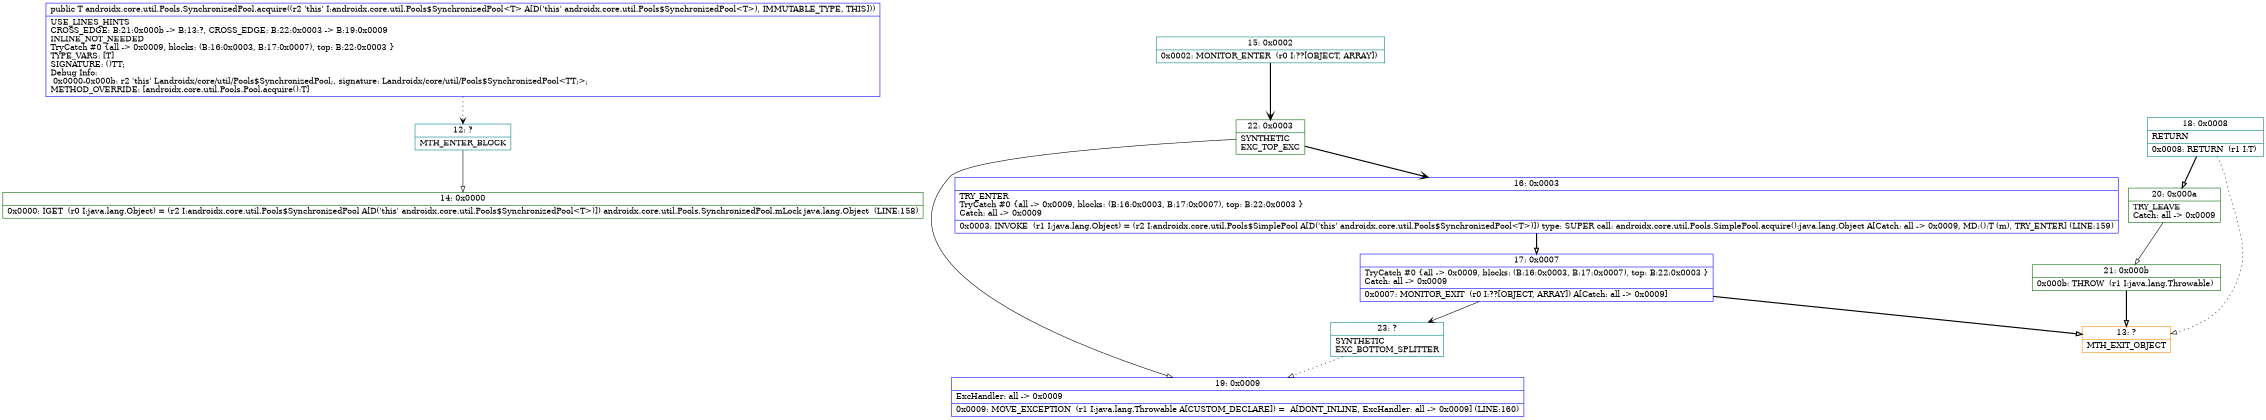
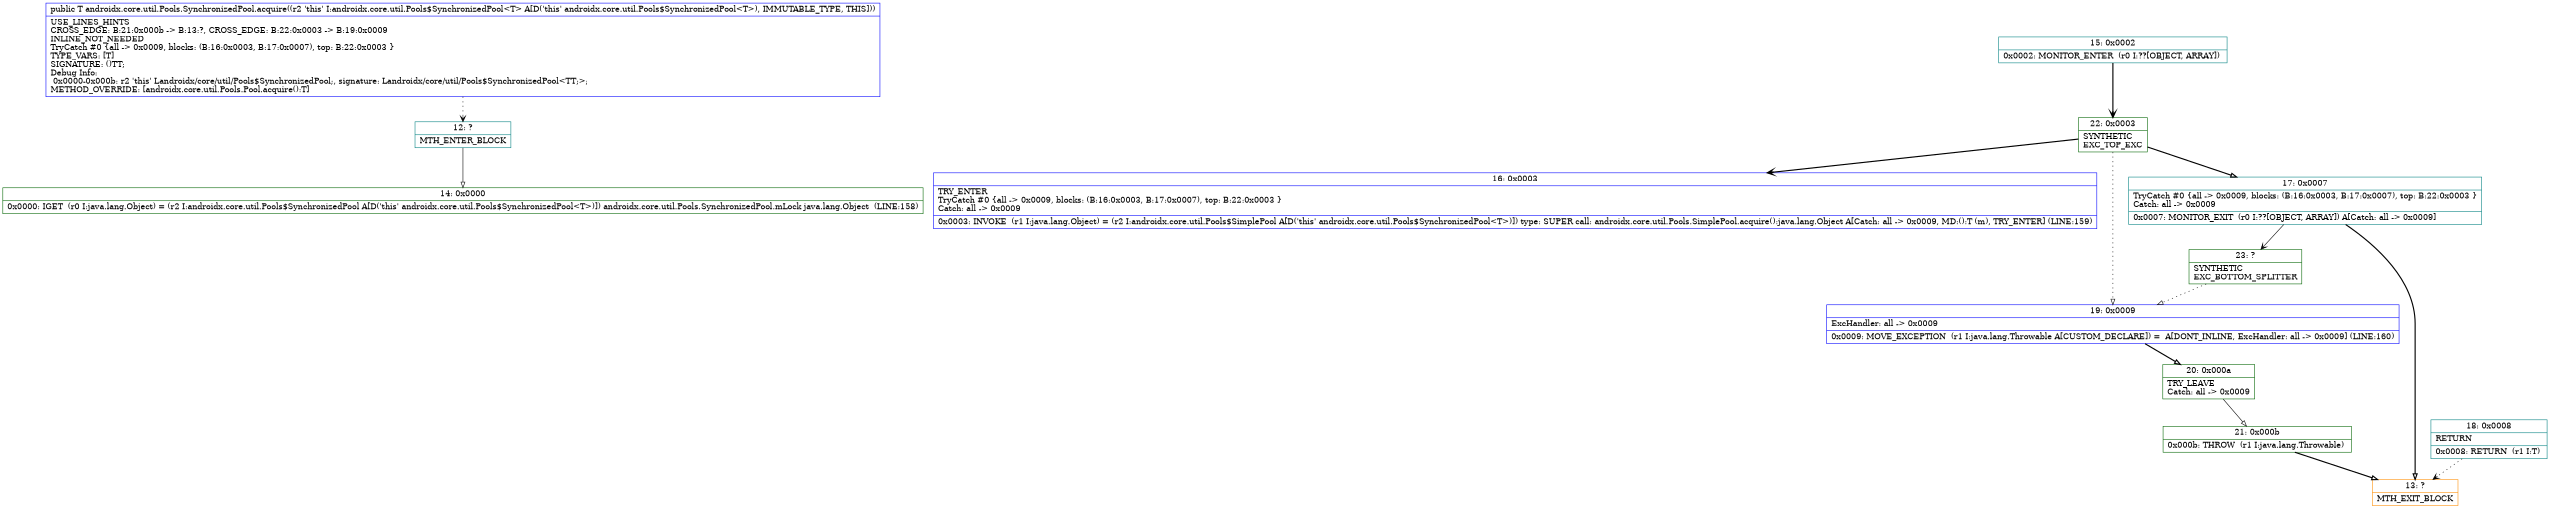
(2191, 170) -> (2160, 353)
(937, 200) -> (2113, 226)
(1537, 241) -> (2189, 161)
(2242, 259) -> (2450, 467)
(1537, 278) -> (2305, 201)
(1387, 339) -> (2245, 267)
(2126, 346) -> (2415, 499)
